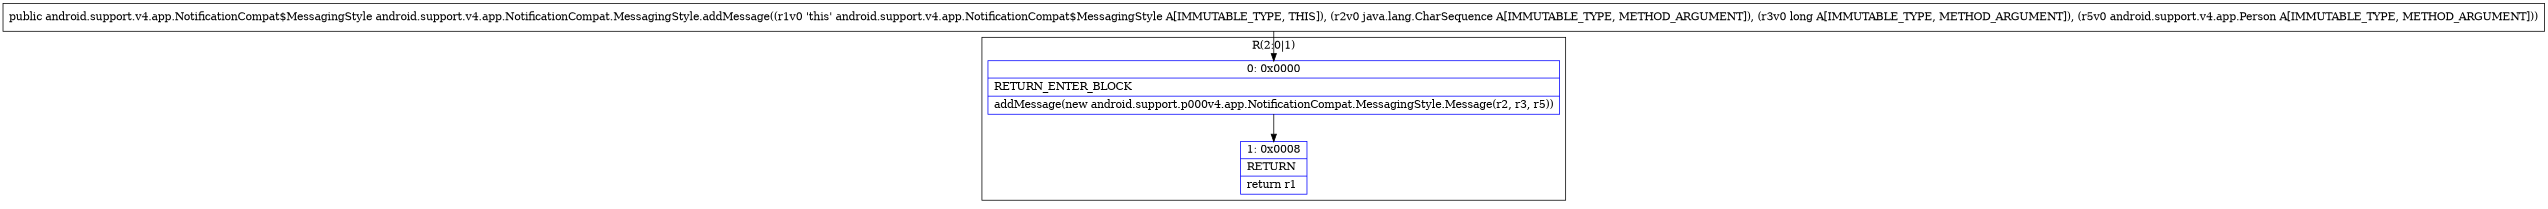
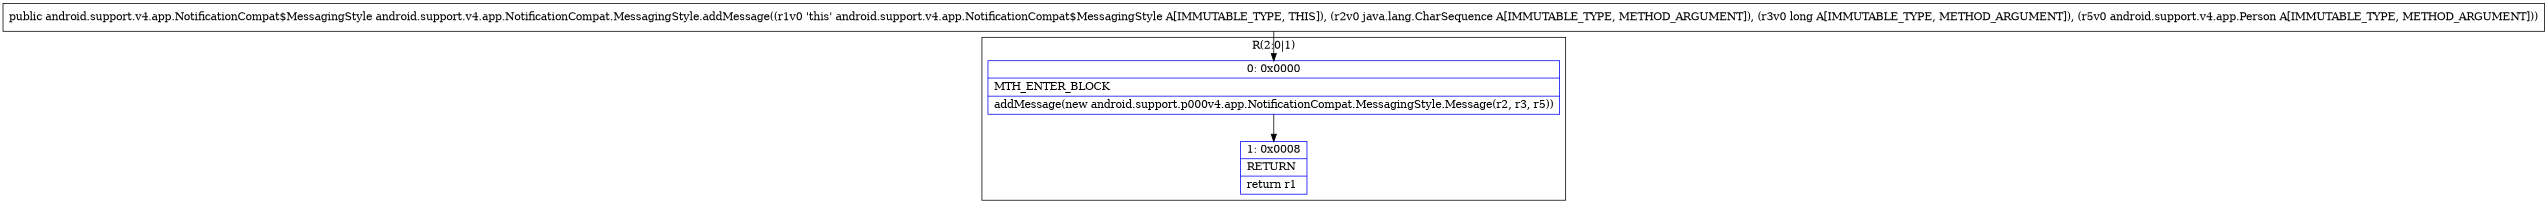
(1063, 87) -> (1052, 87)
